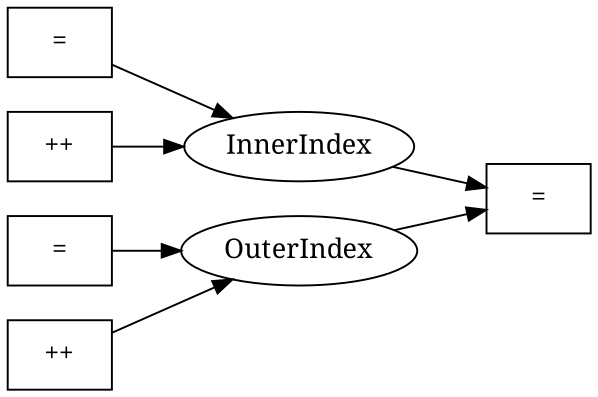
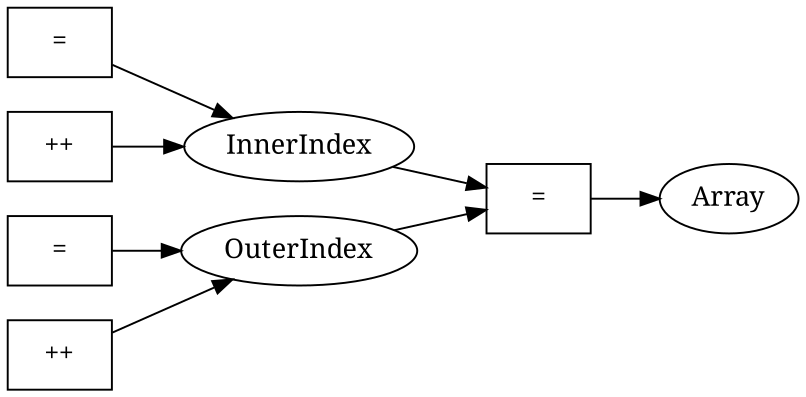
none -> (729, 199)
